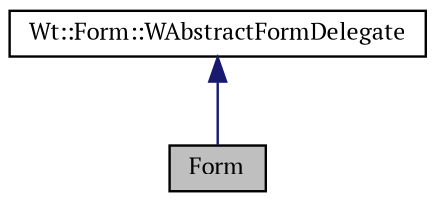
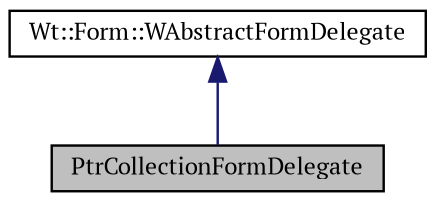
(218, 168) -> (218, 168)
